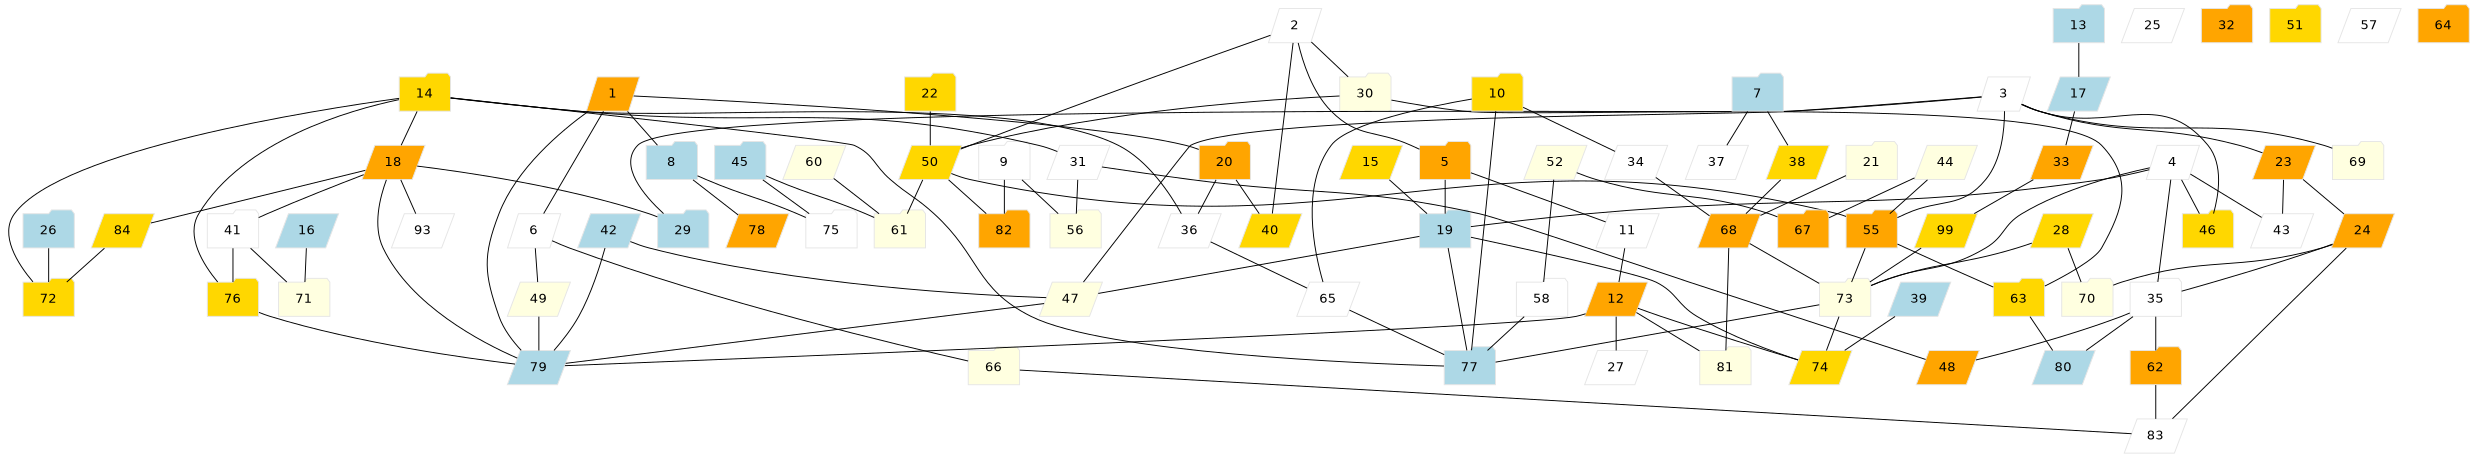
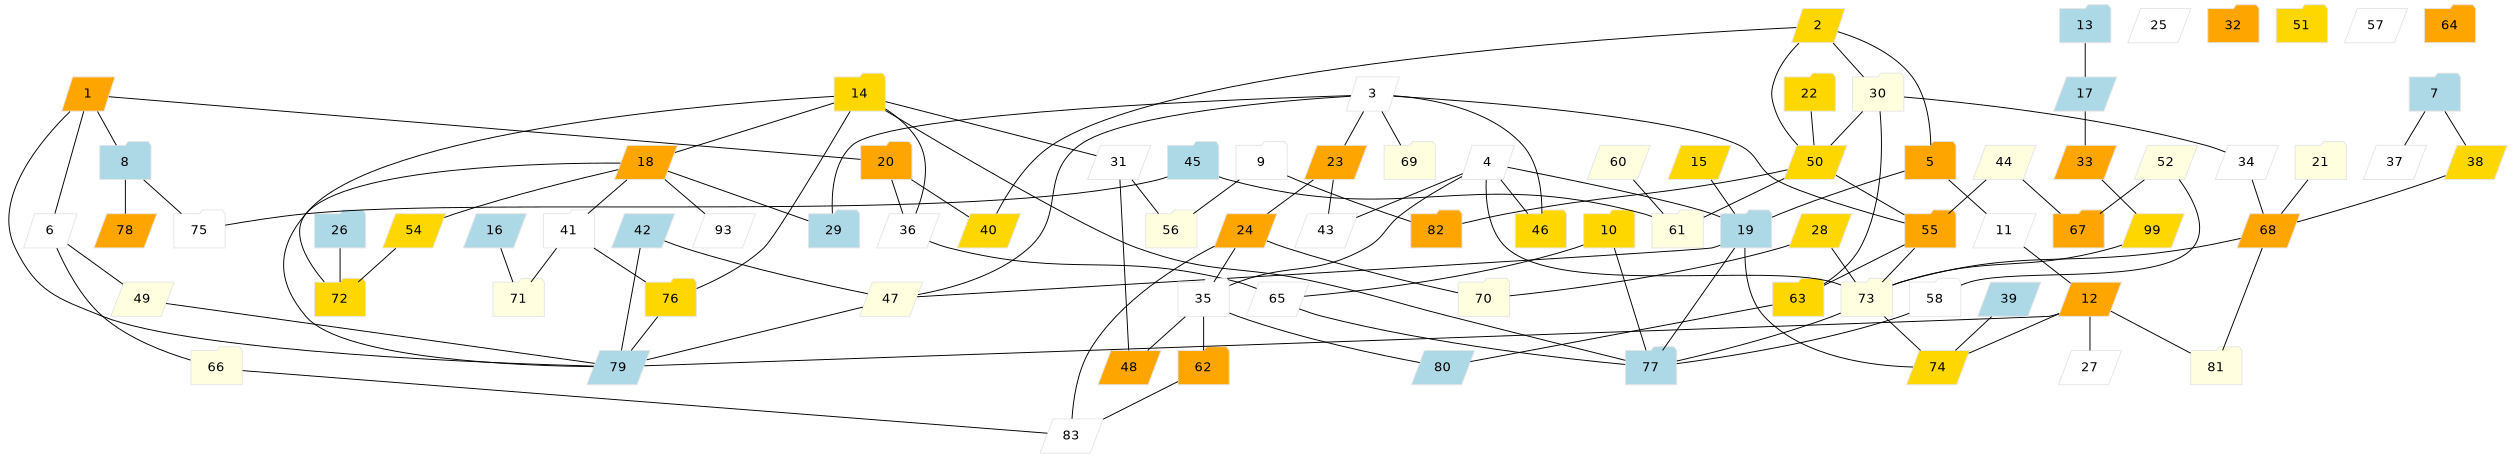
(1295, 26) -> (1818, 26)
(1569, 129) -> (2066, 117)
(123, 231) -> (414, 231)
